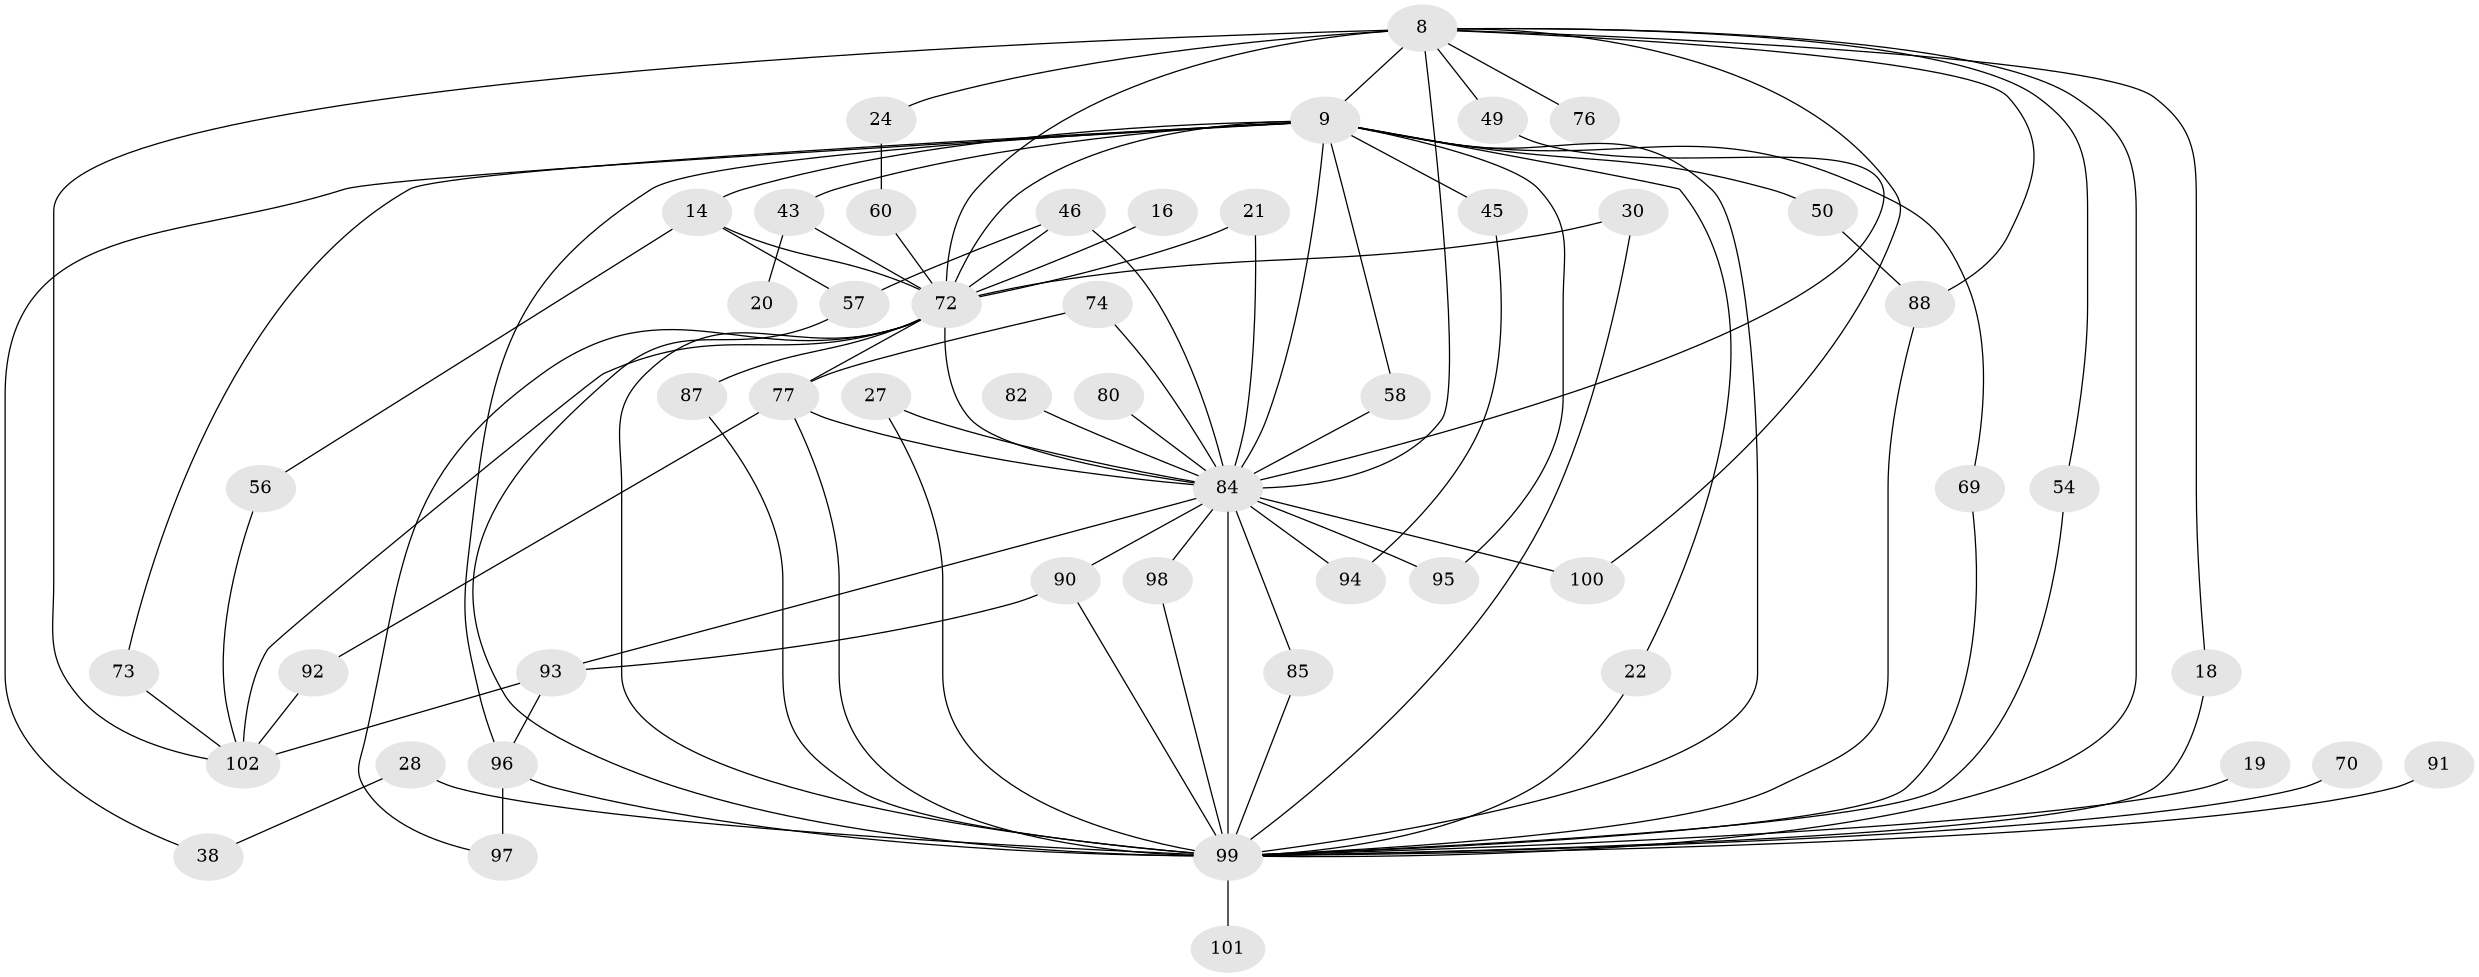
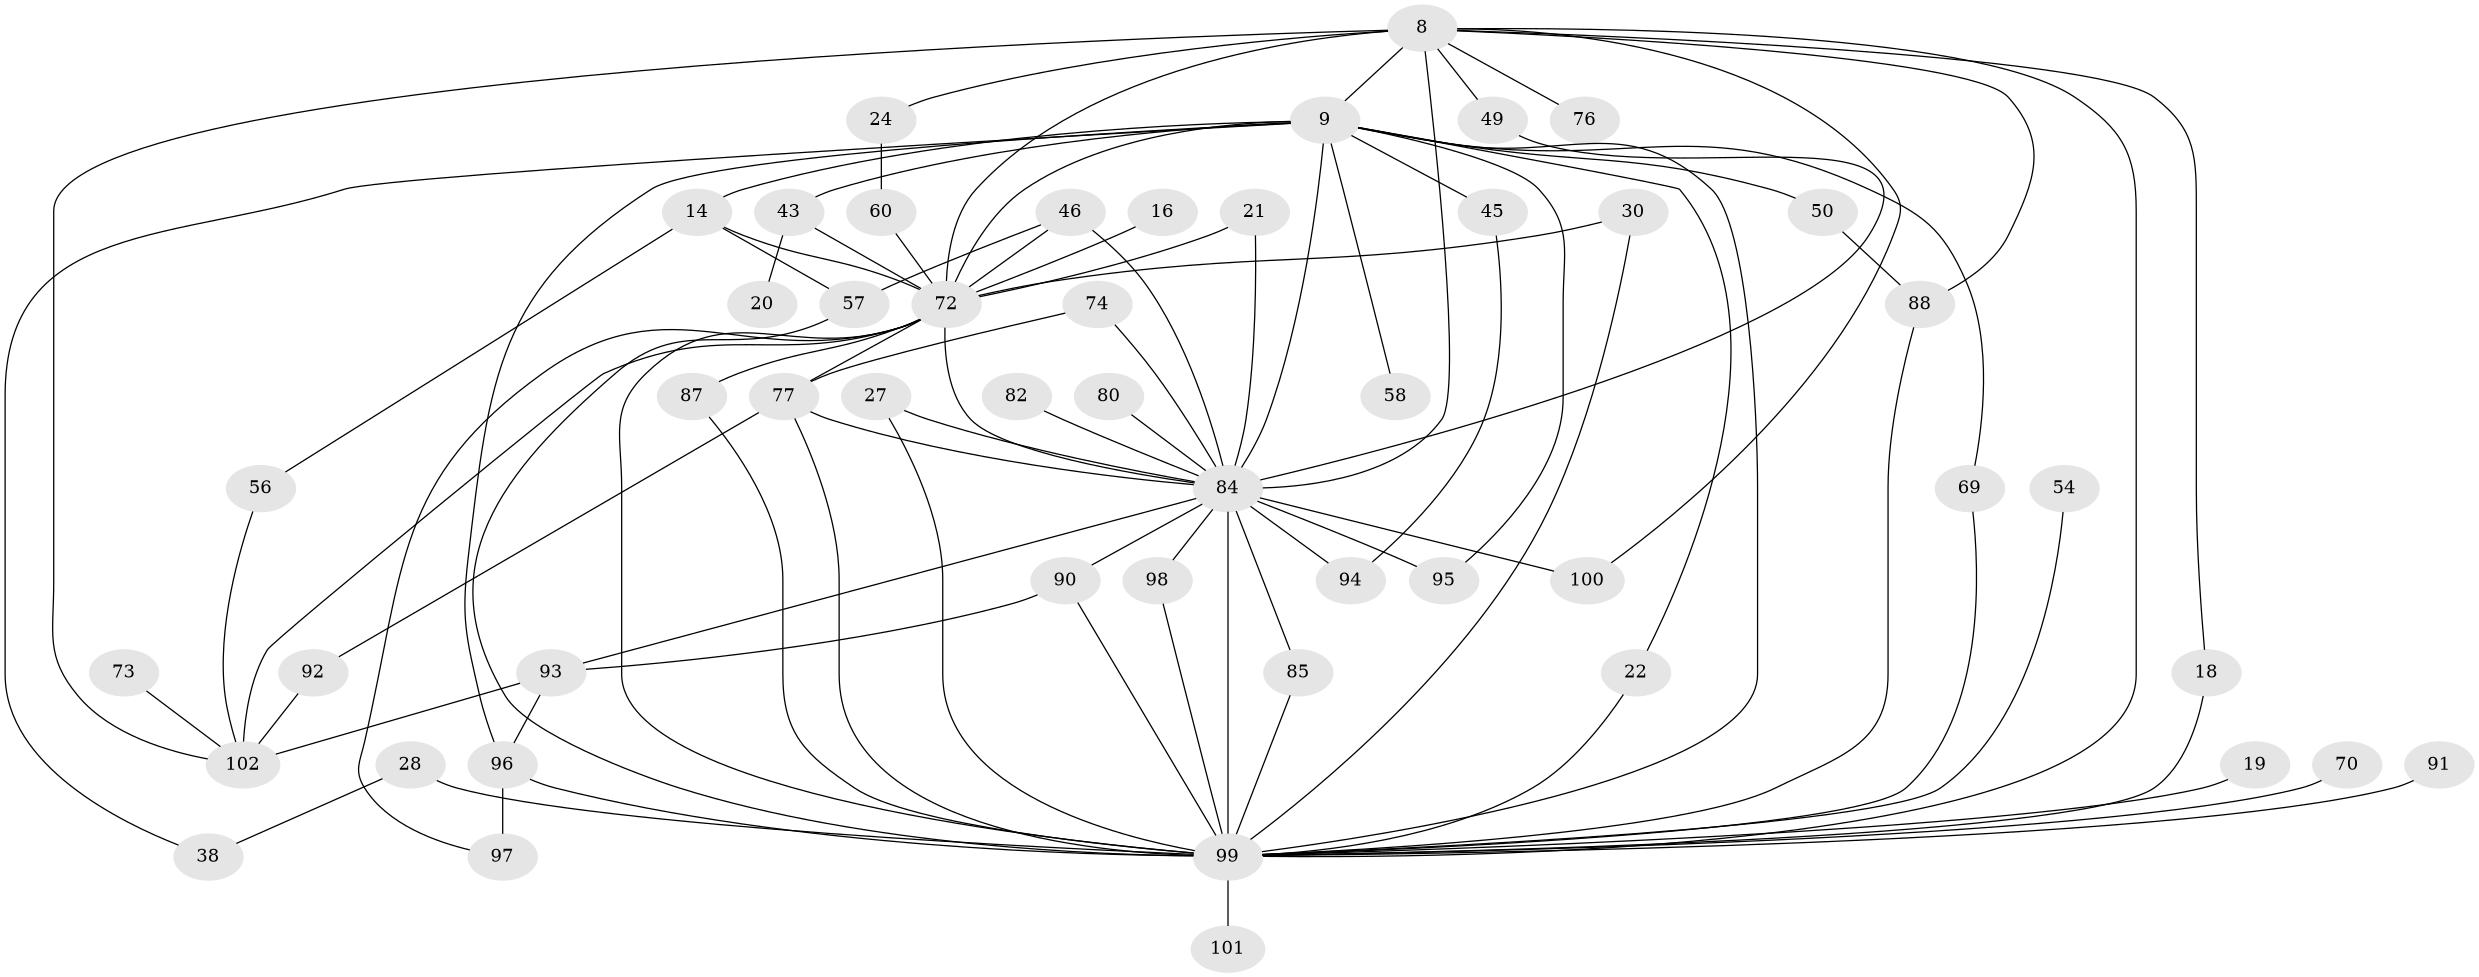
(2012, 85) -> none
(398, 197) -> none
(1312, 443) -> none
